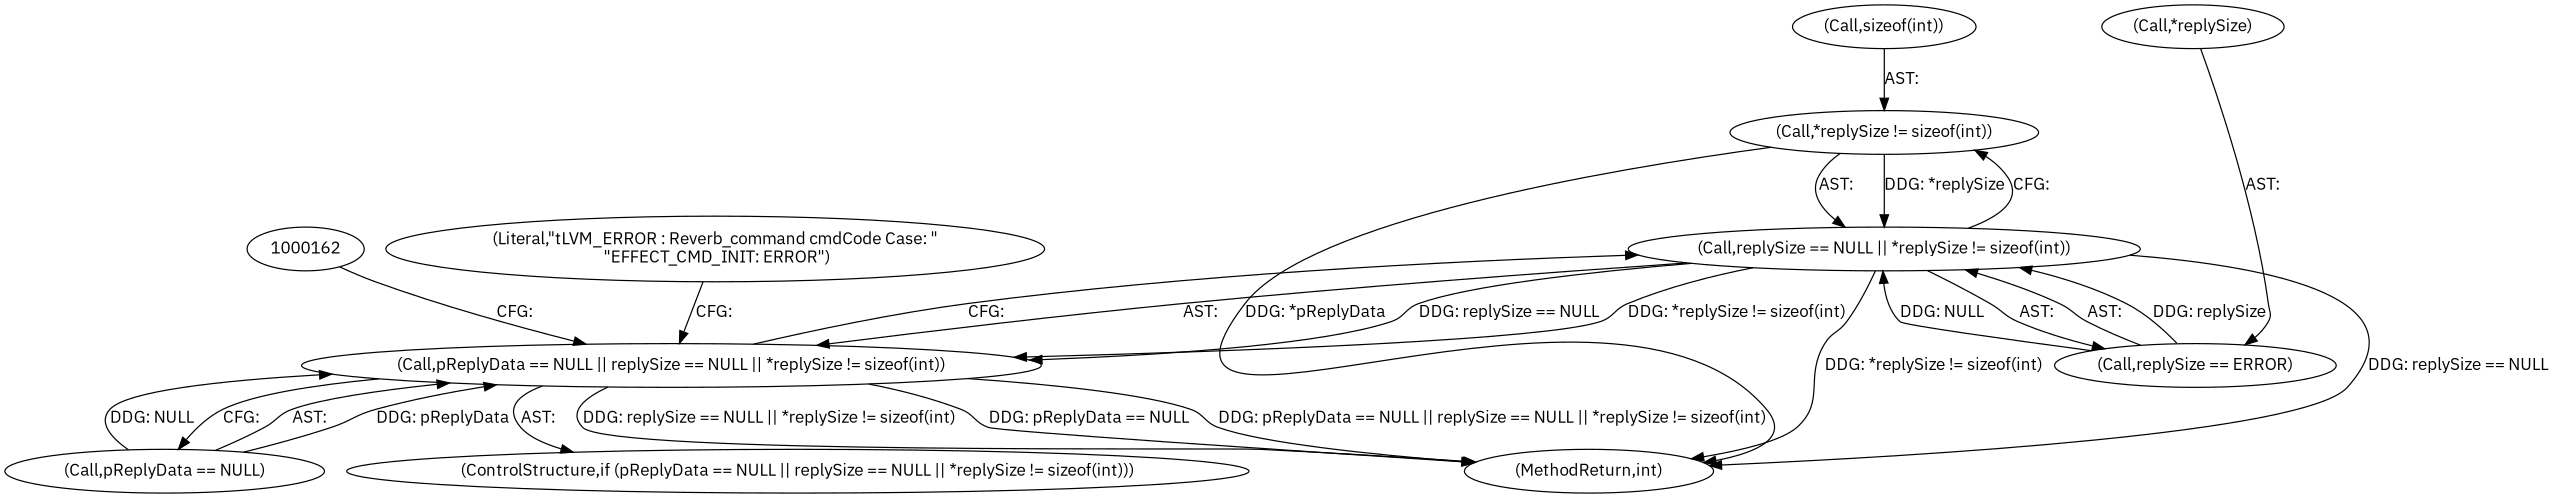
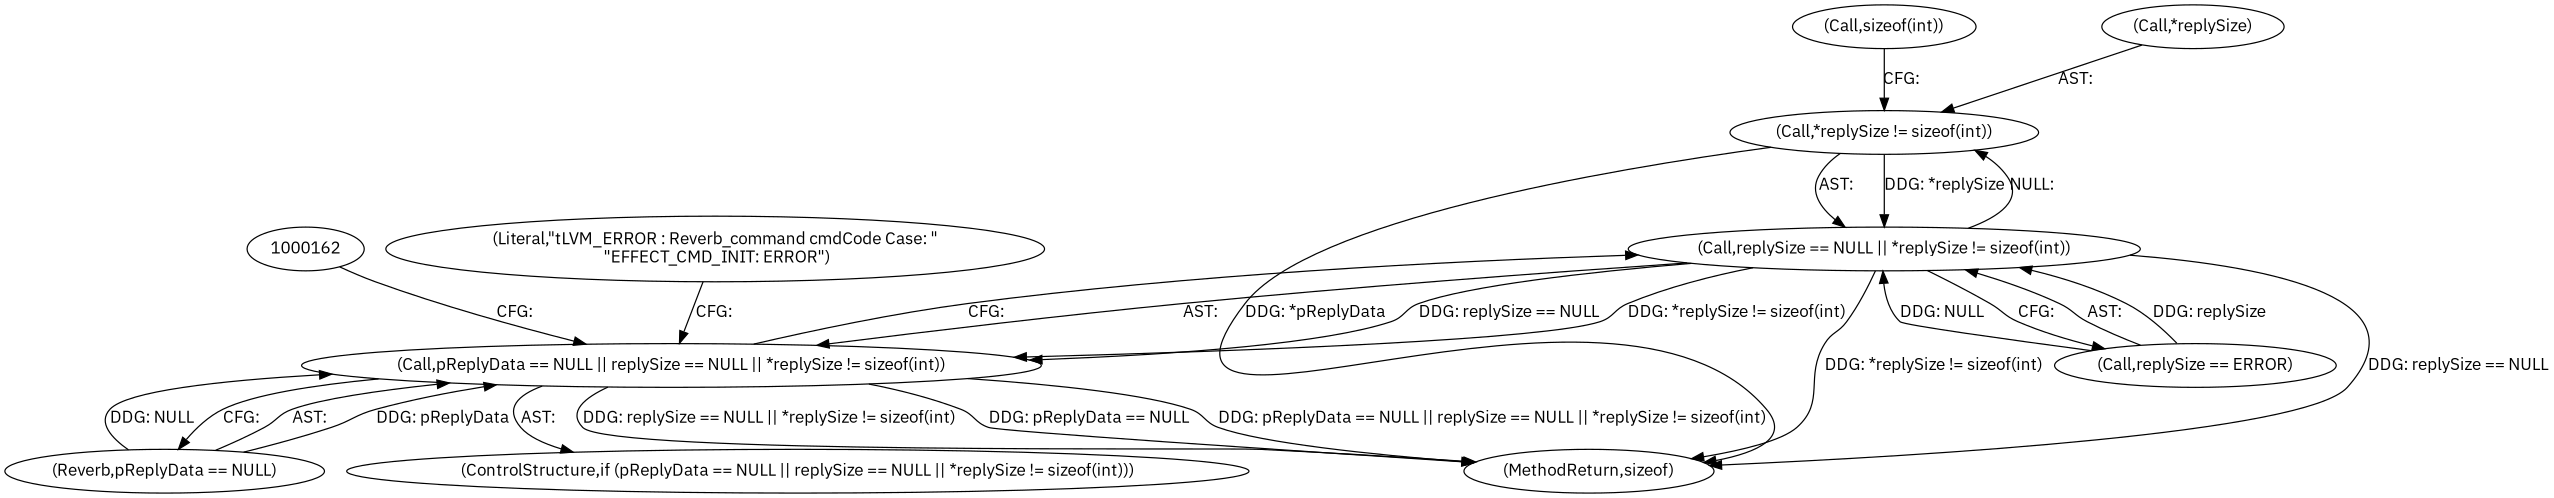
(1904, 80) -> (1904, 80)
(2034, 185) -> (2034, 185)
(2246, 193) -> (2048, 77)
(2039, 313) -> (2039, 313)
(165, 471) -> (165, 471)
(1589, 471) -> (1589, 471)
